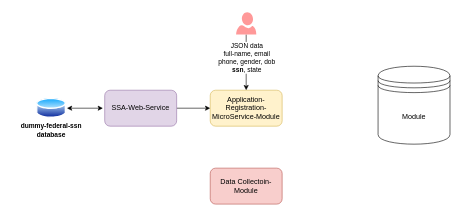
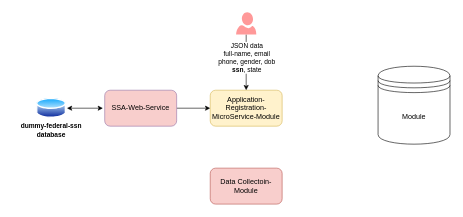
(141, 108) -> (141, 108)
